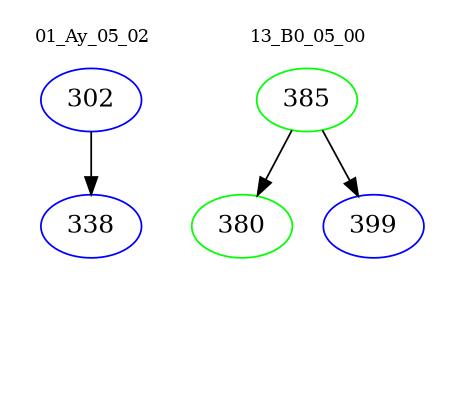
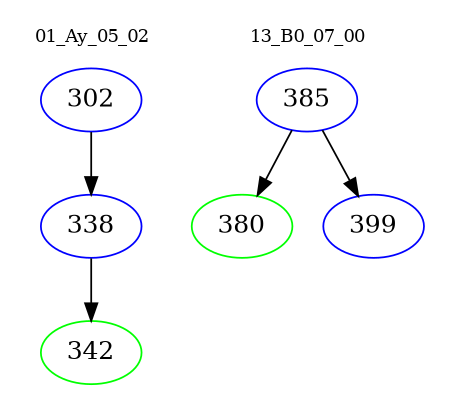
(308, 38) -> (308, 38)
(307, 100) -> (307, 100)
none -> (91, 353)
